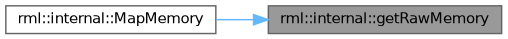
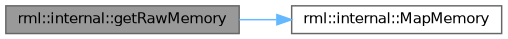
(235, 20) -> (258, 20)
